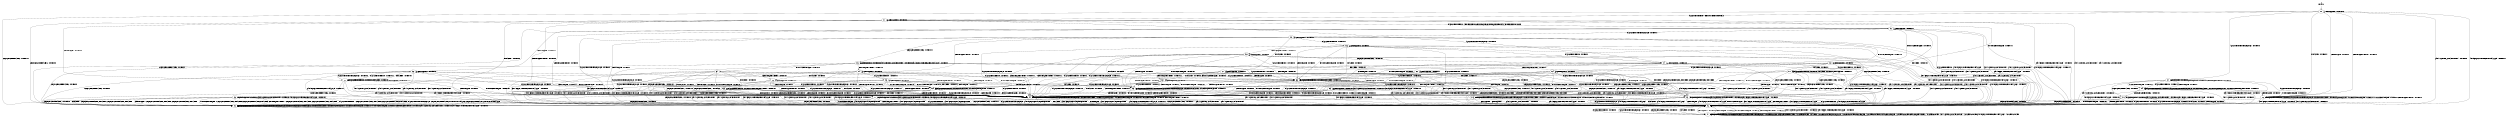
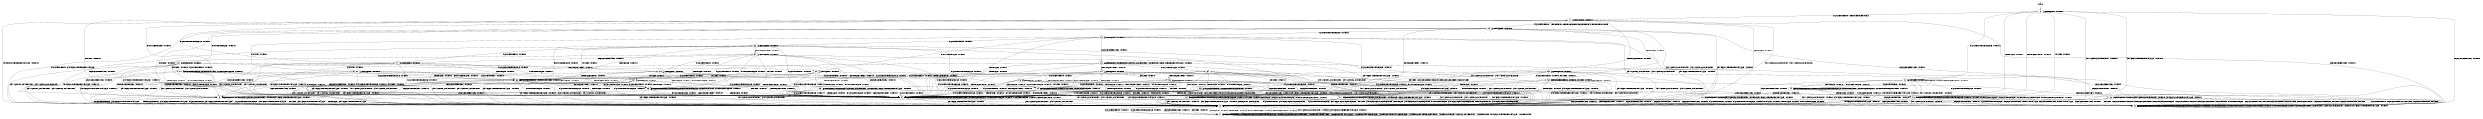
(1066, 39) -> none
(370, 72) -> none
